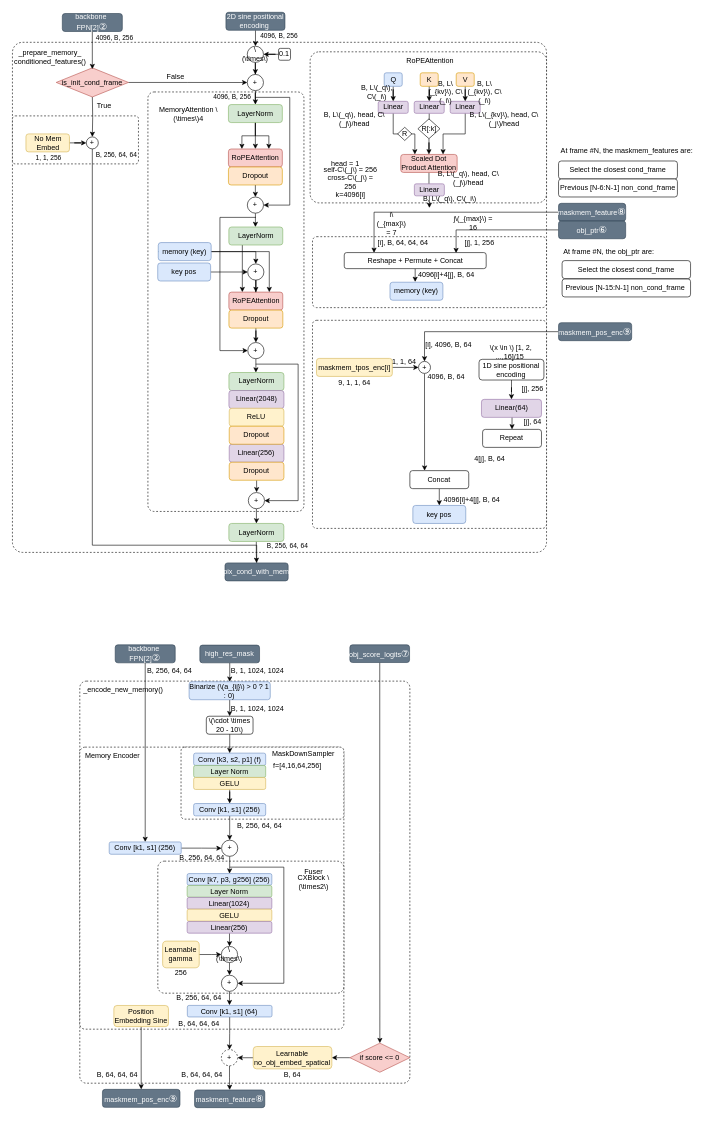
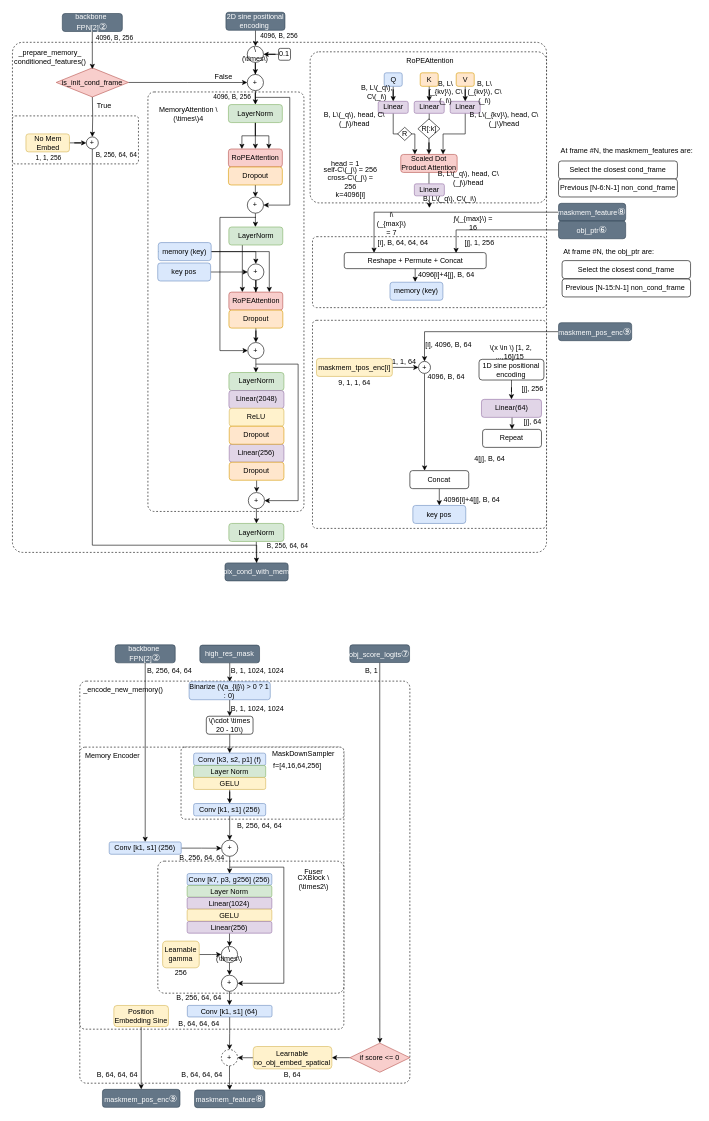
(176, 77) -> (224, 77)
none -> (372, 671)
